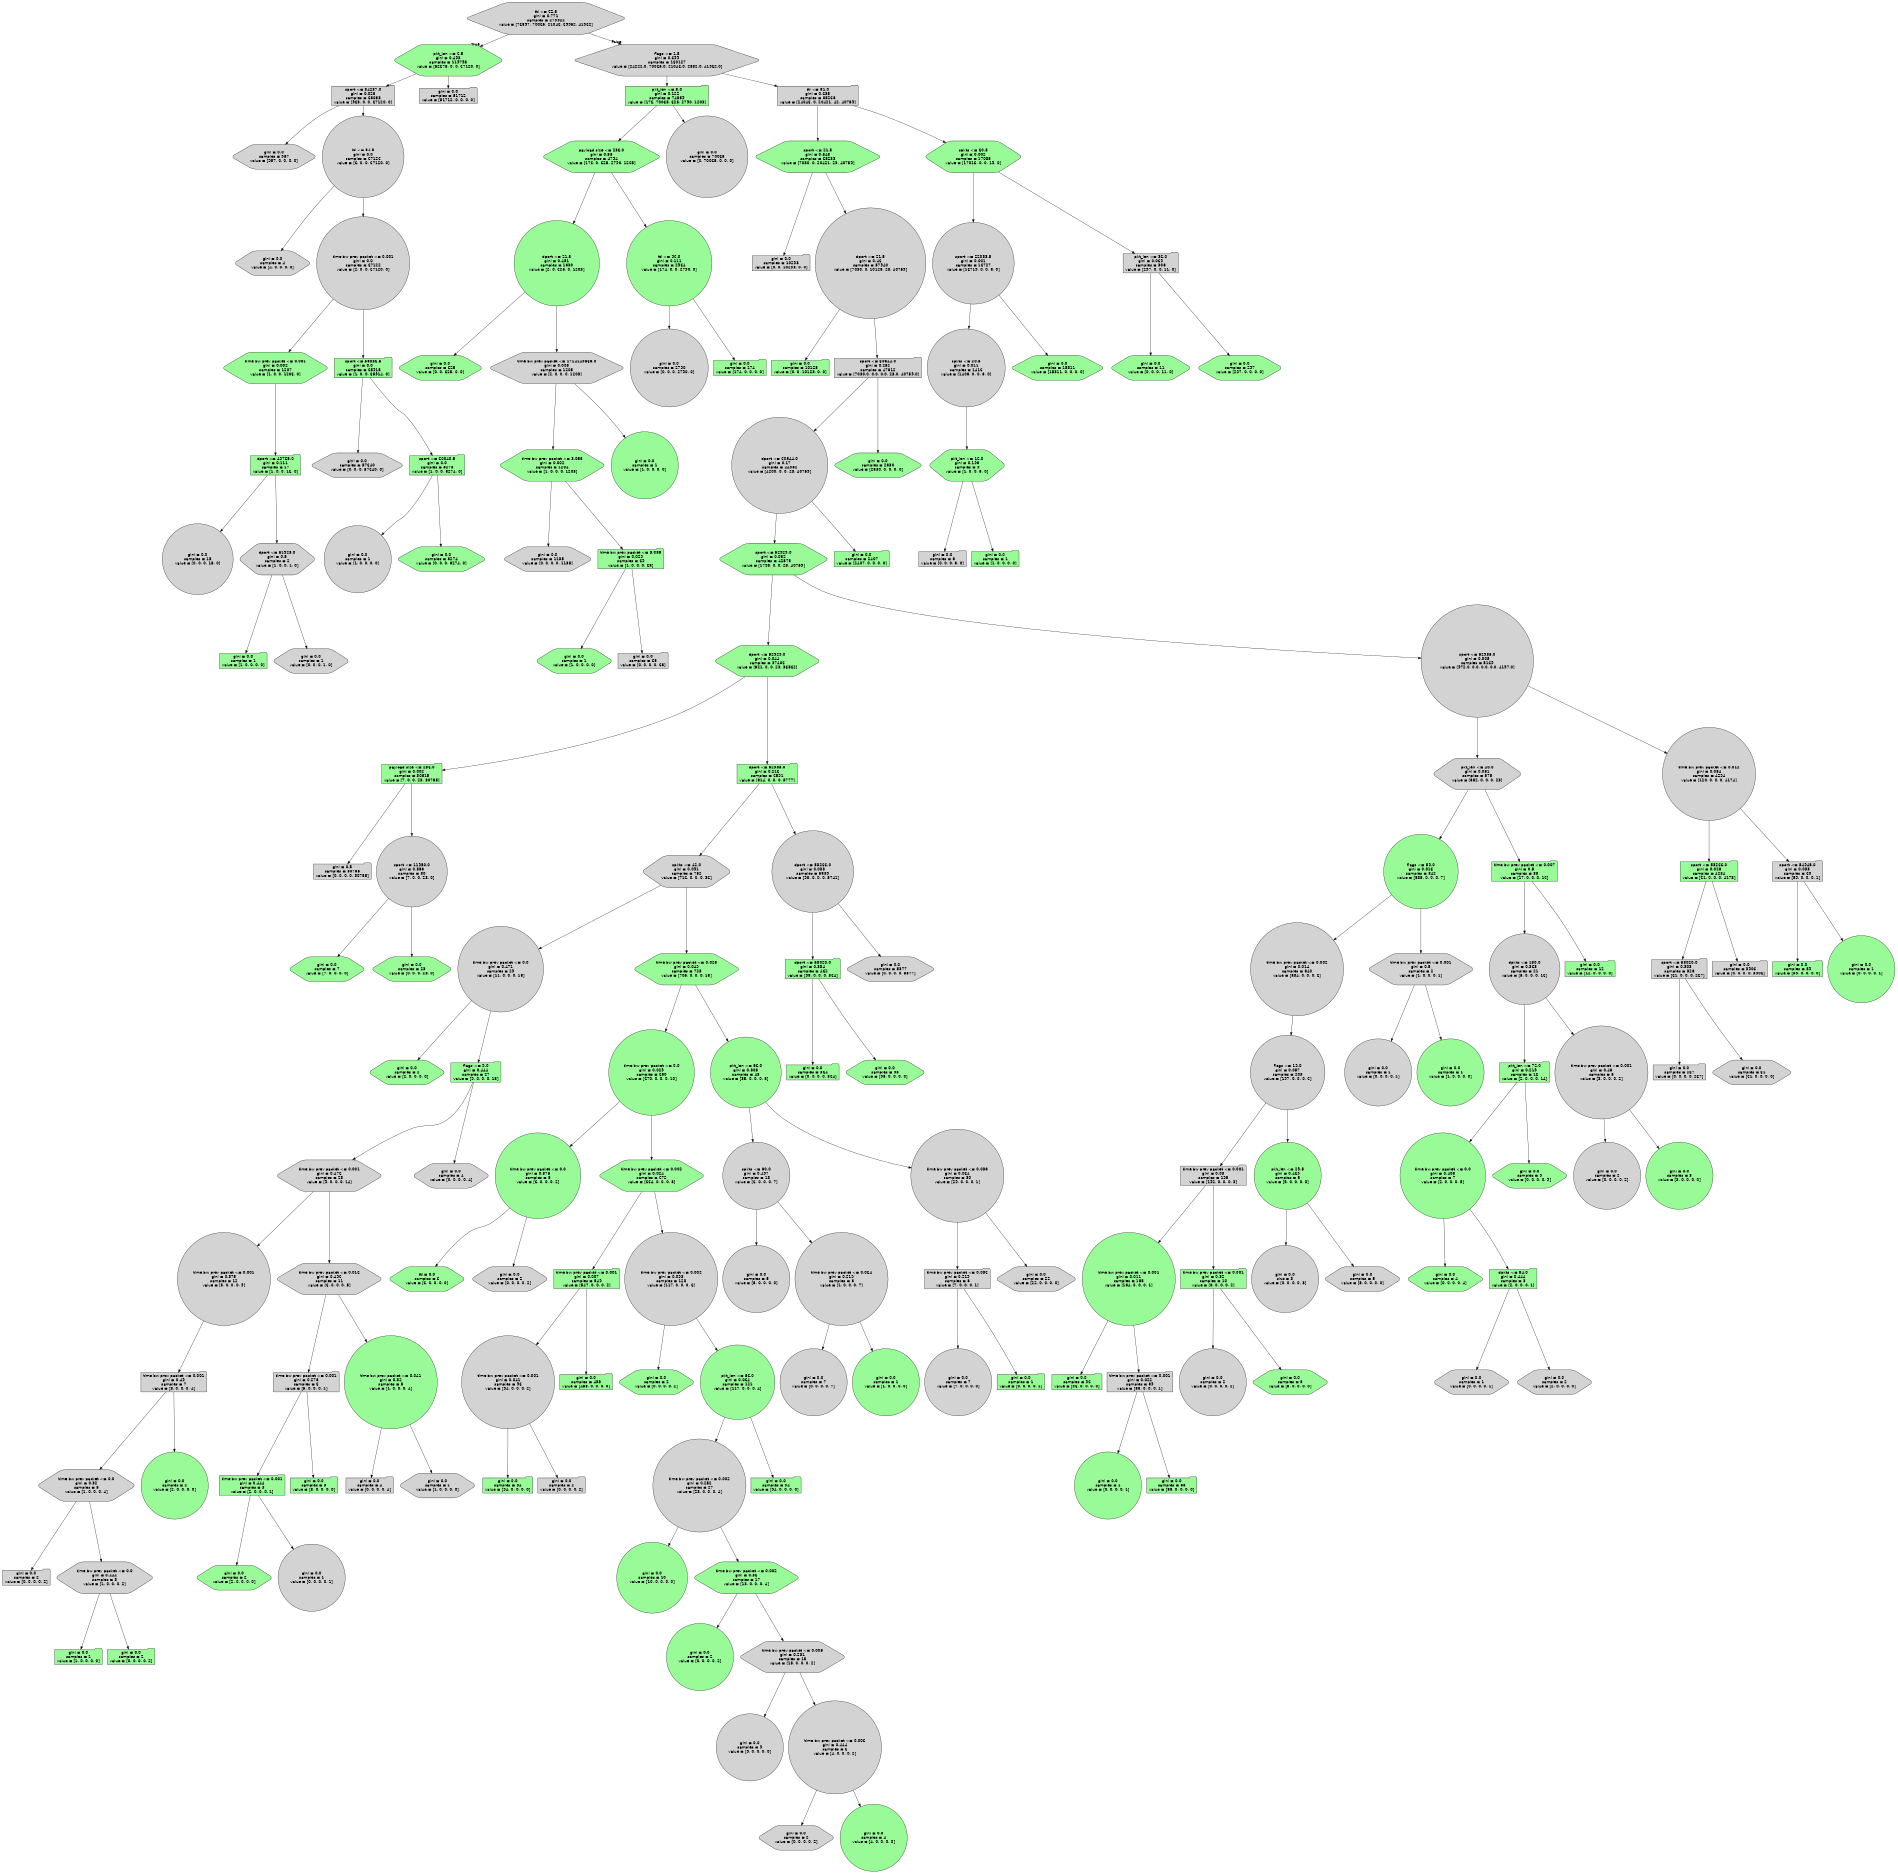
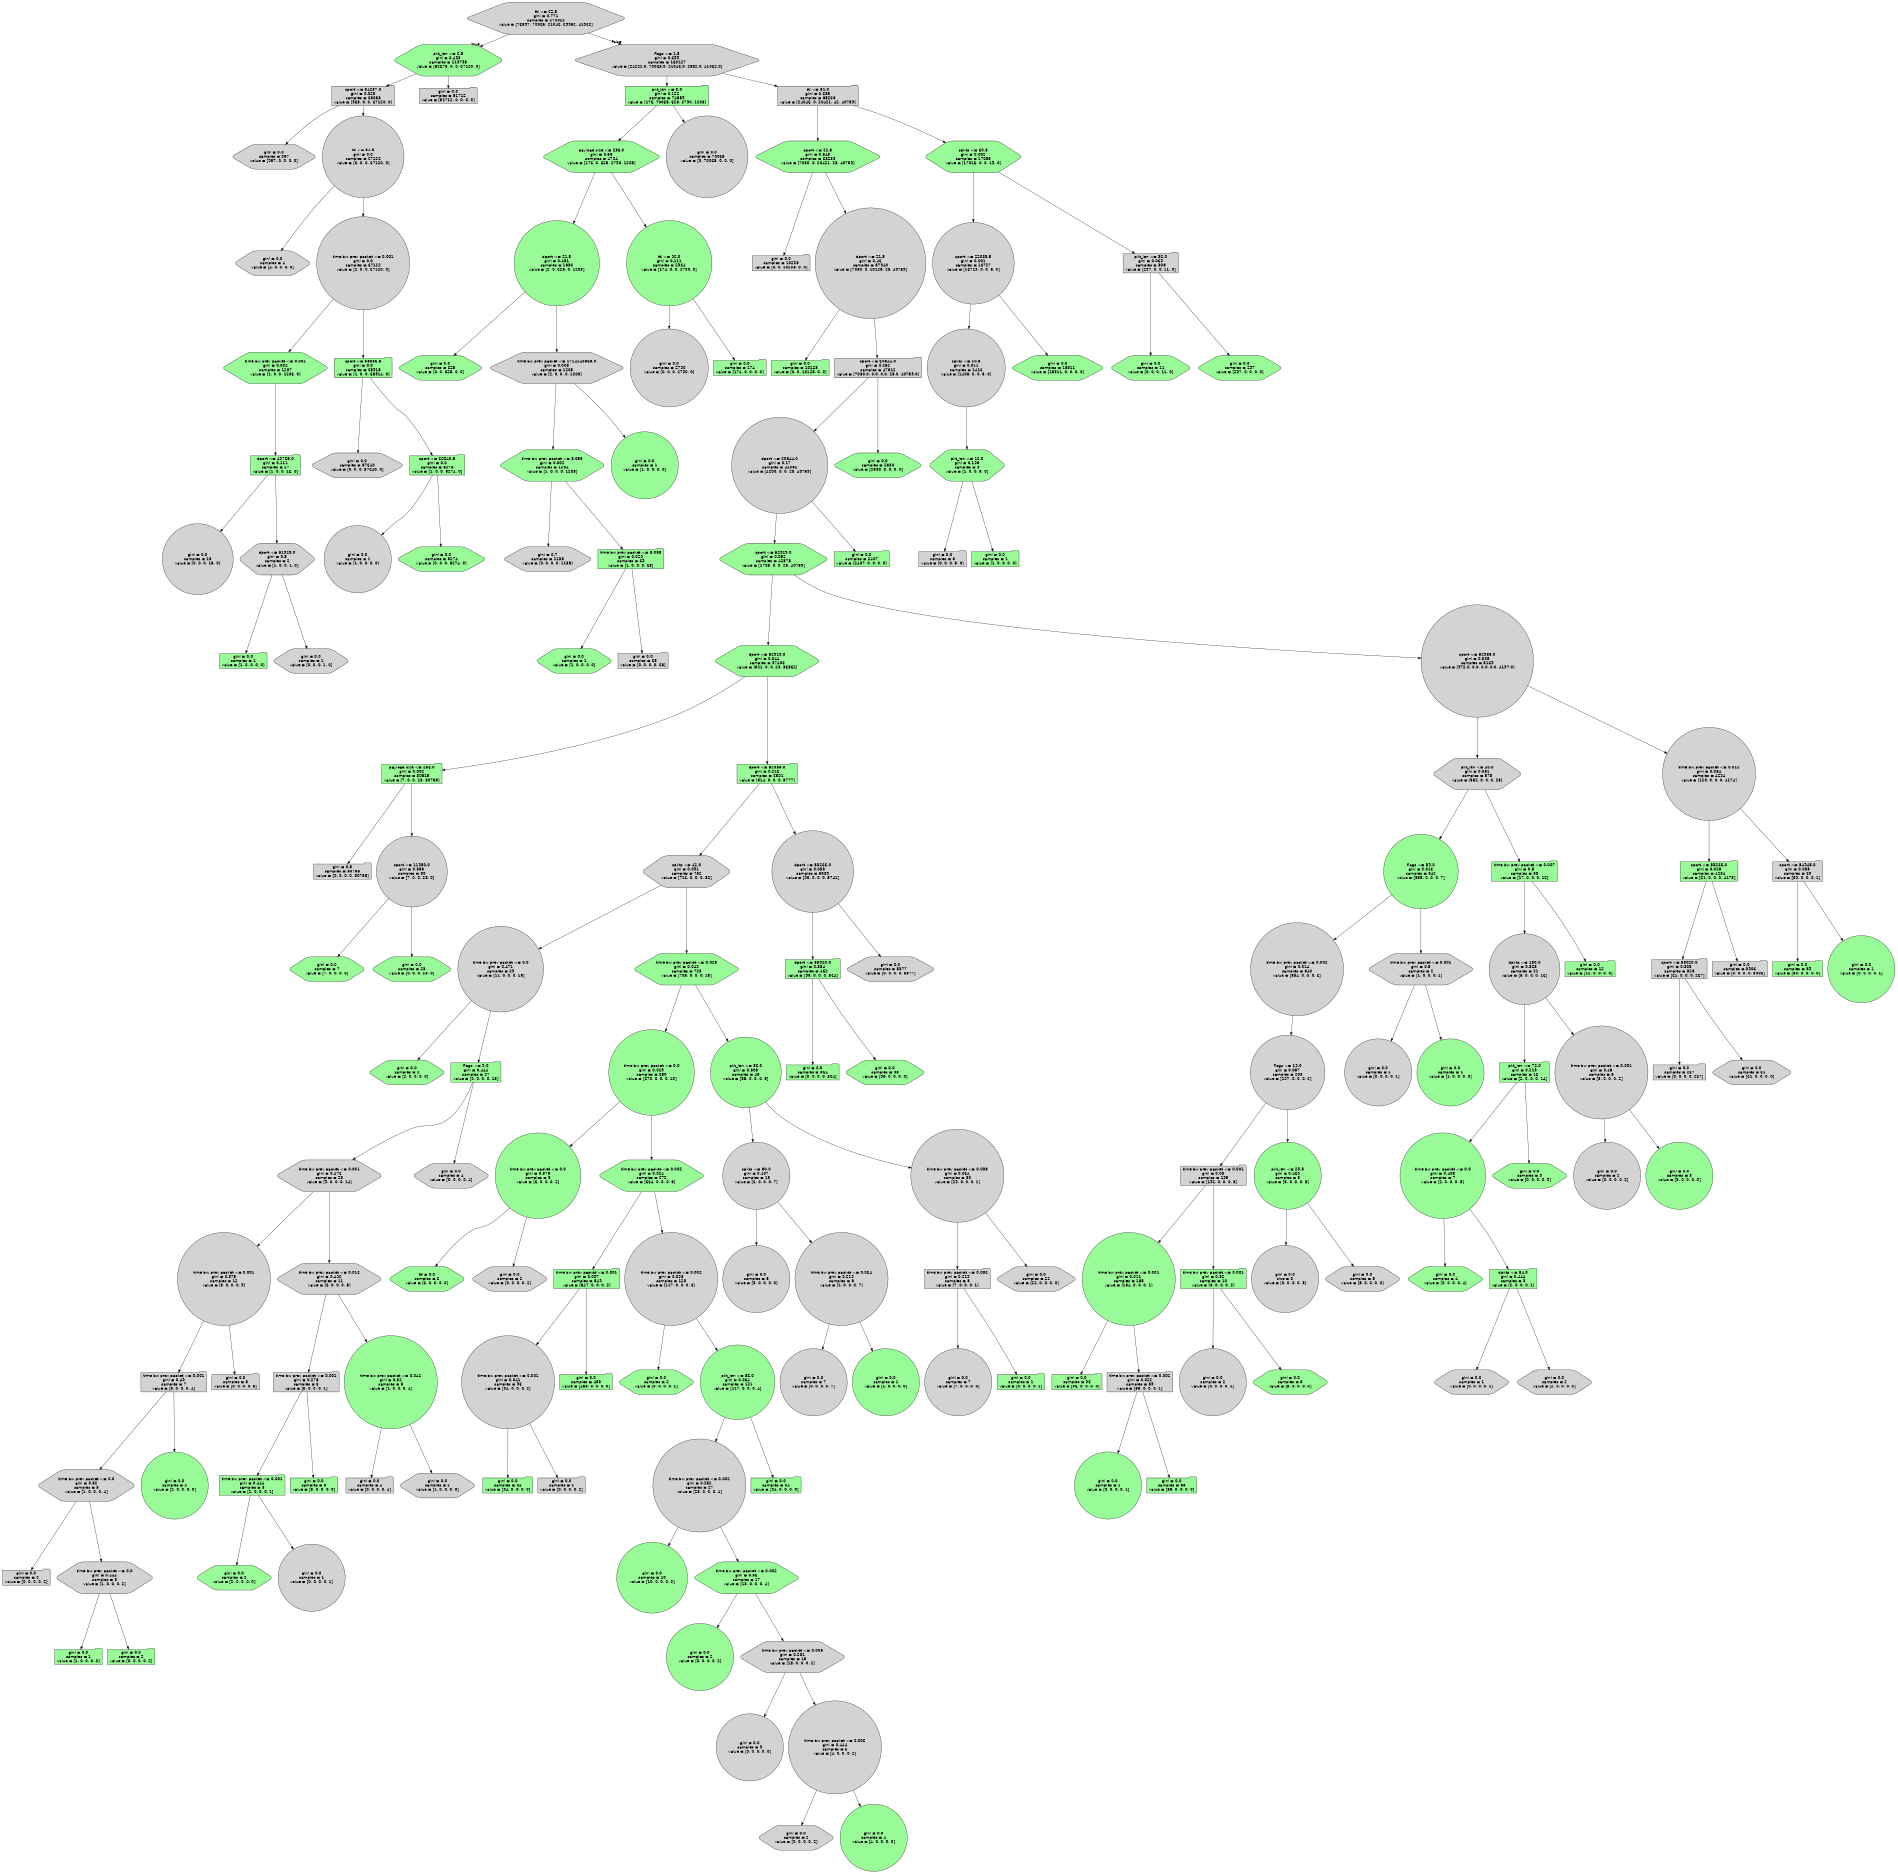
(548, 559) -> (548, 559)
none -> (236, 1382)
